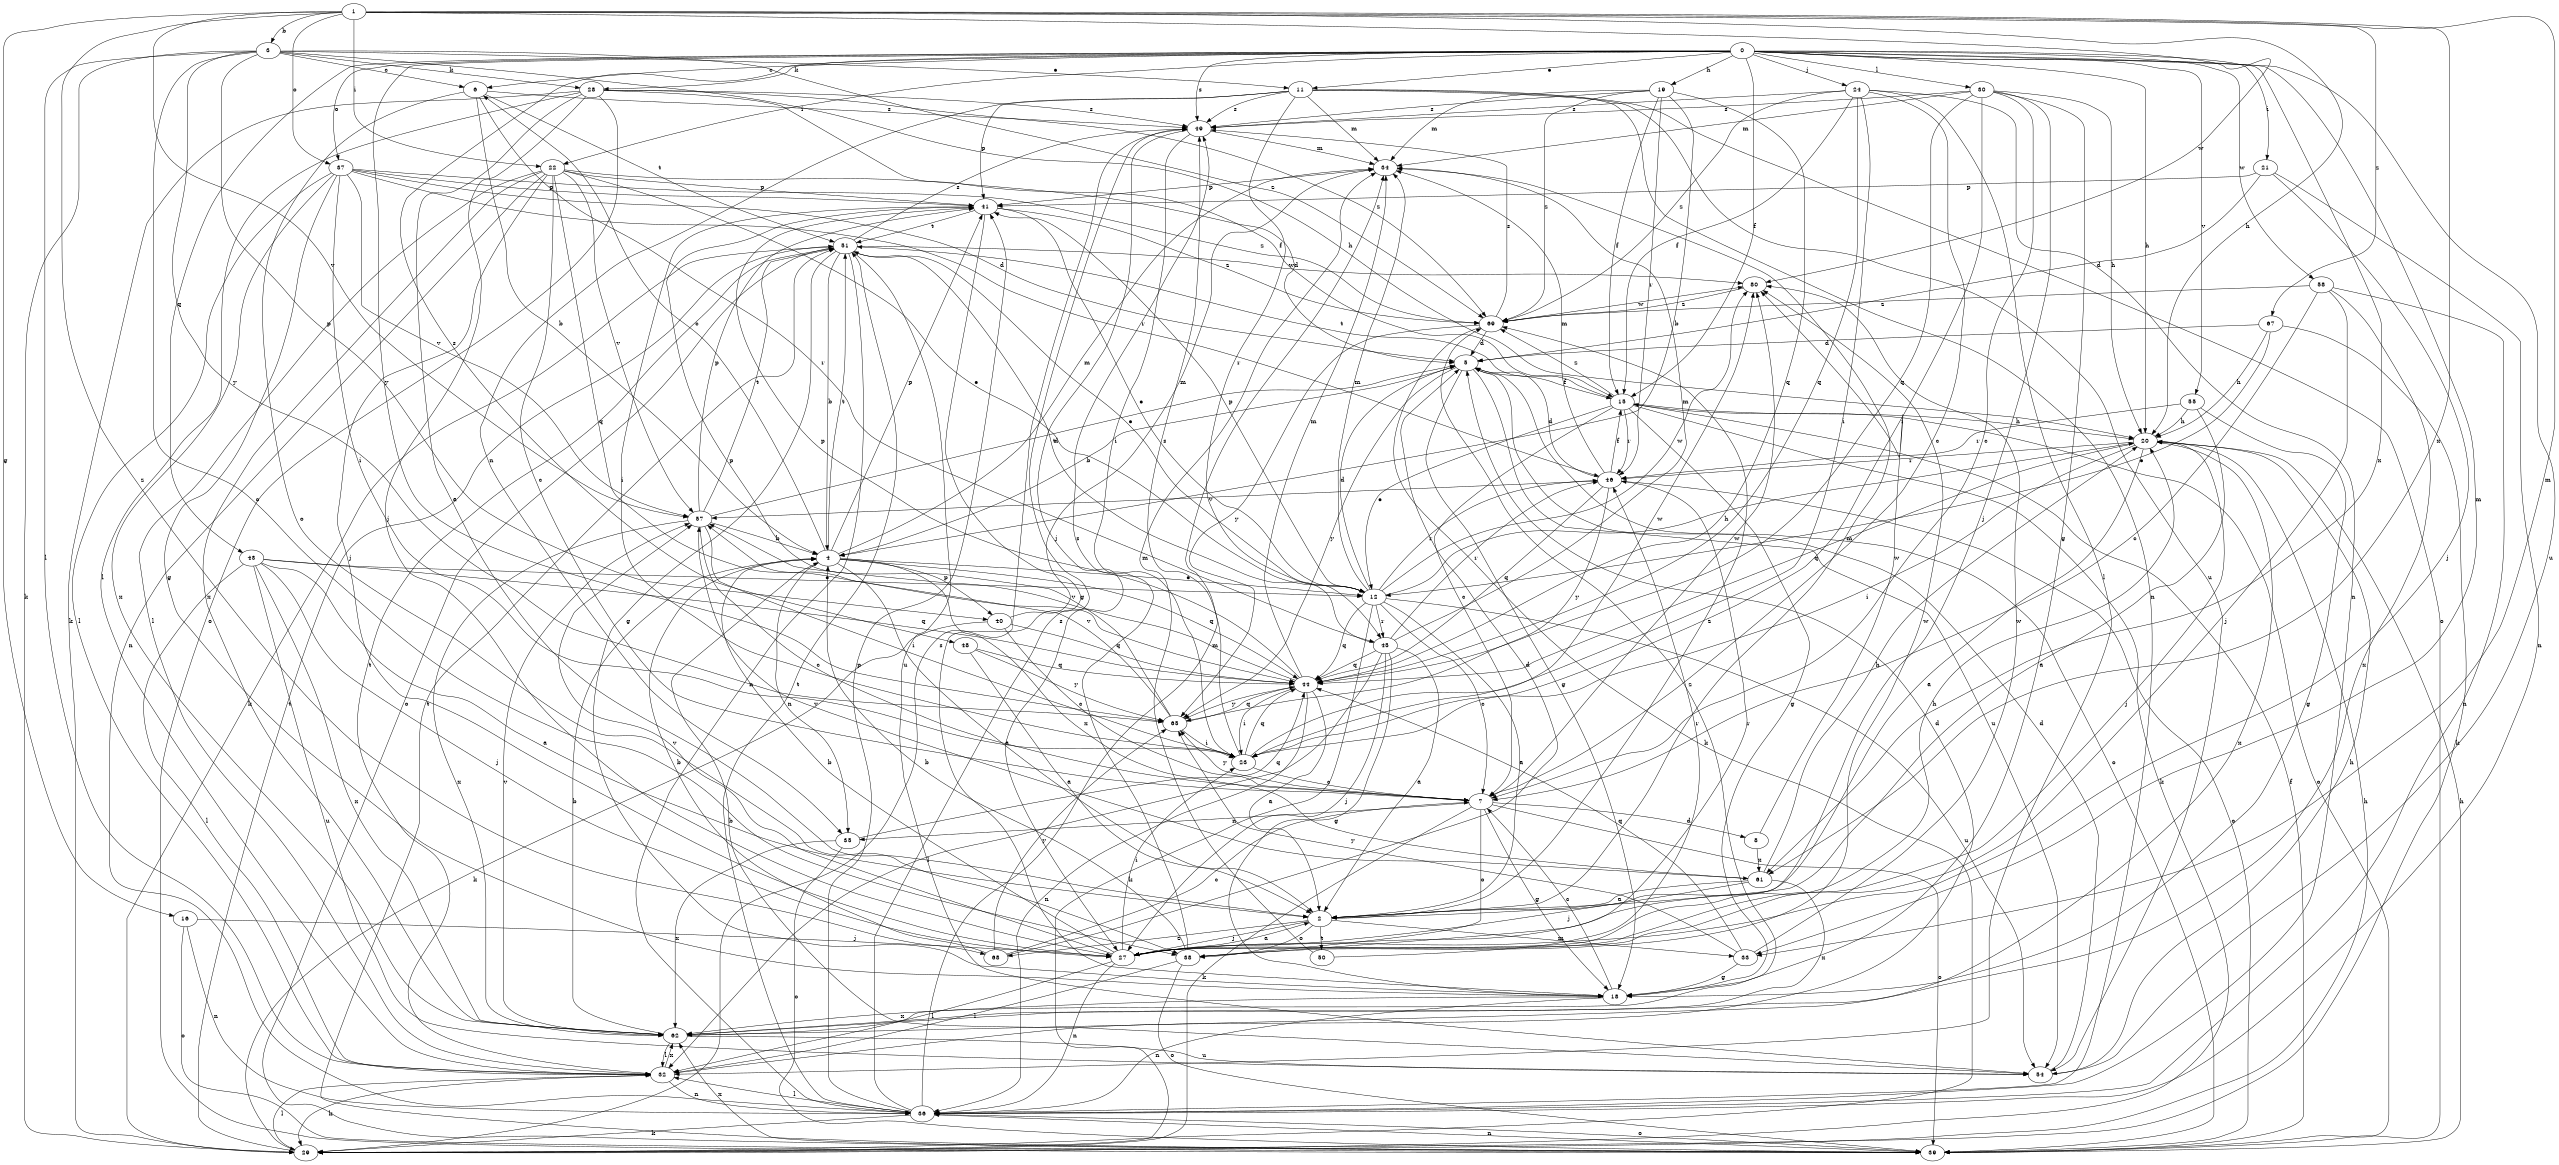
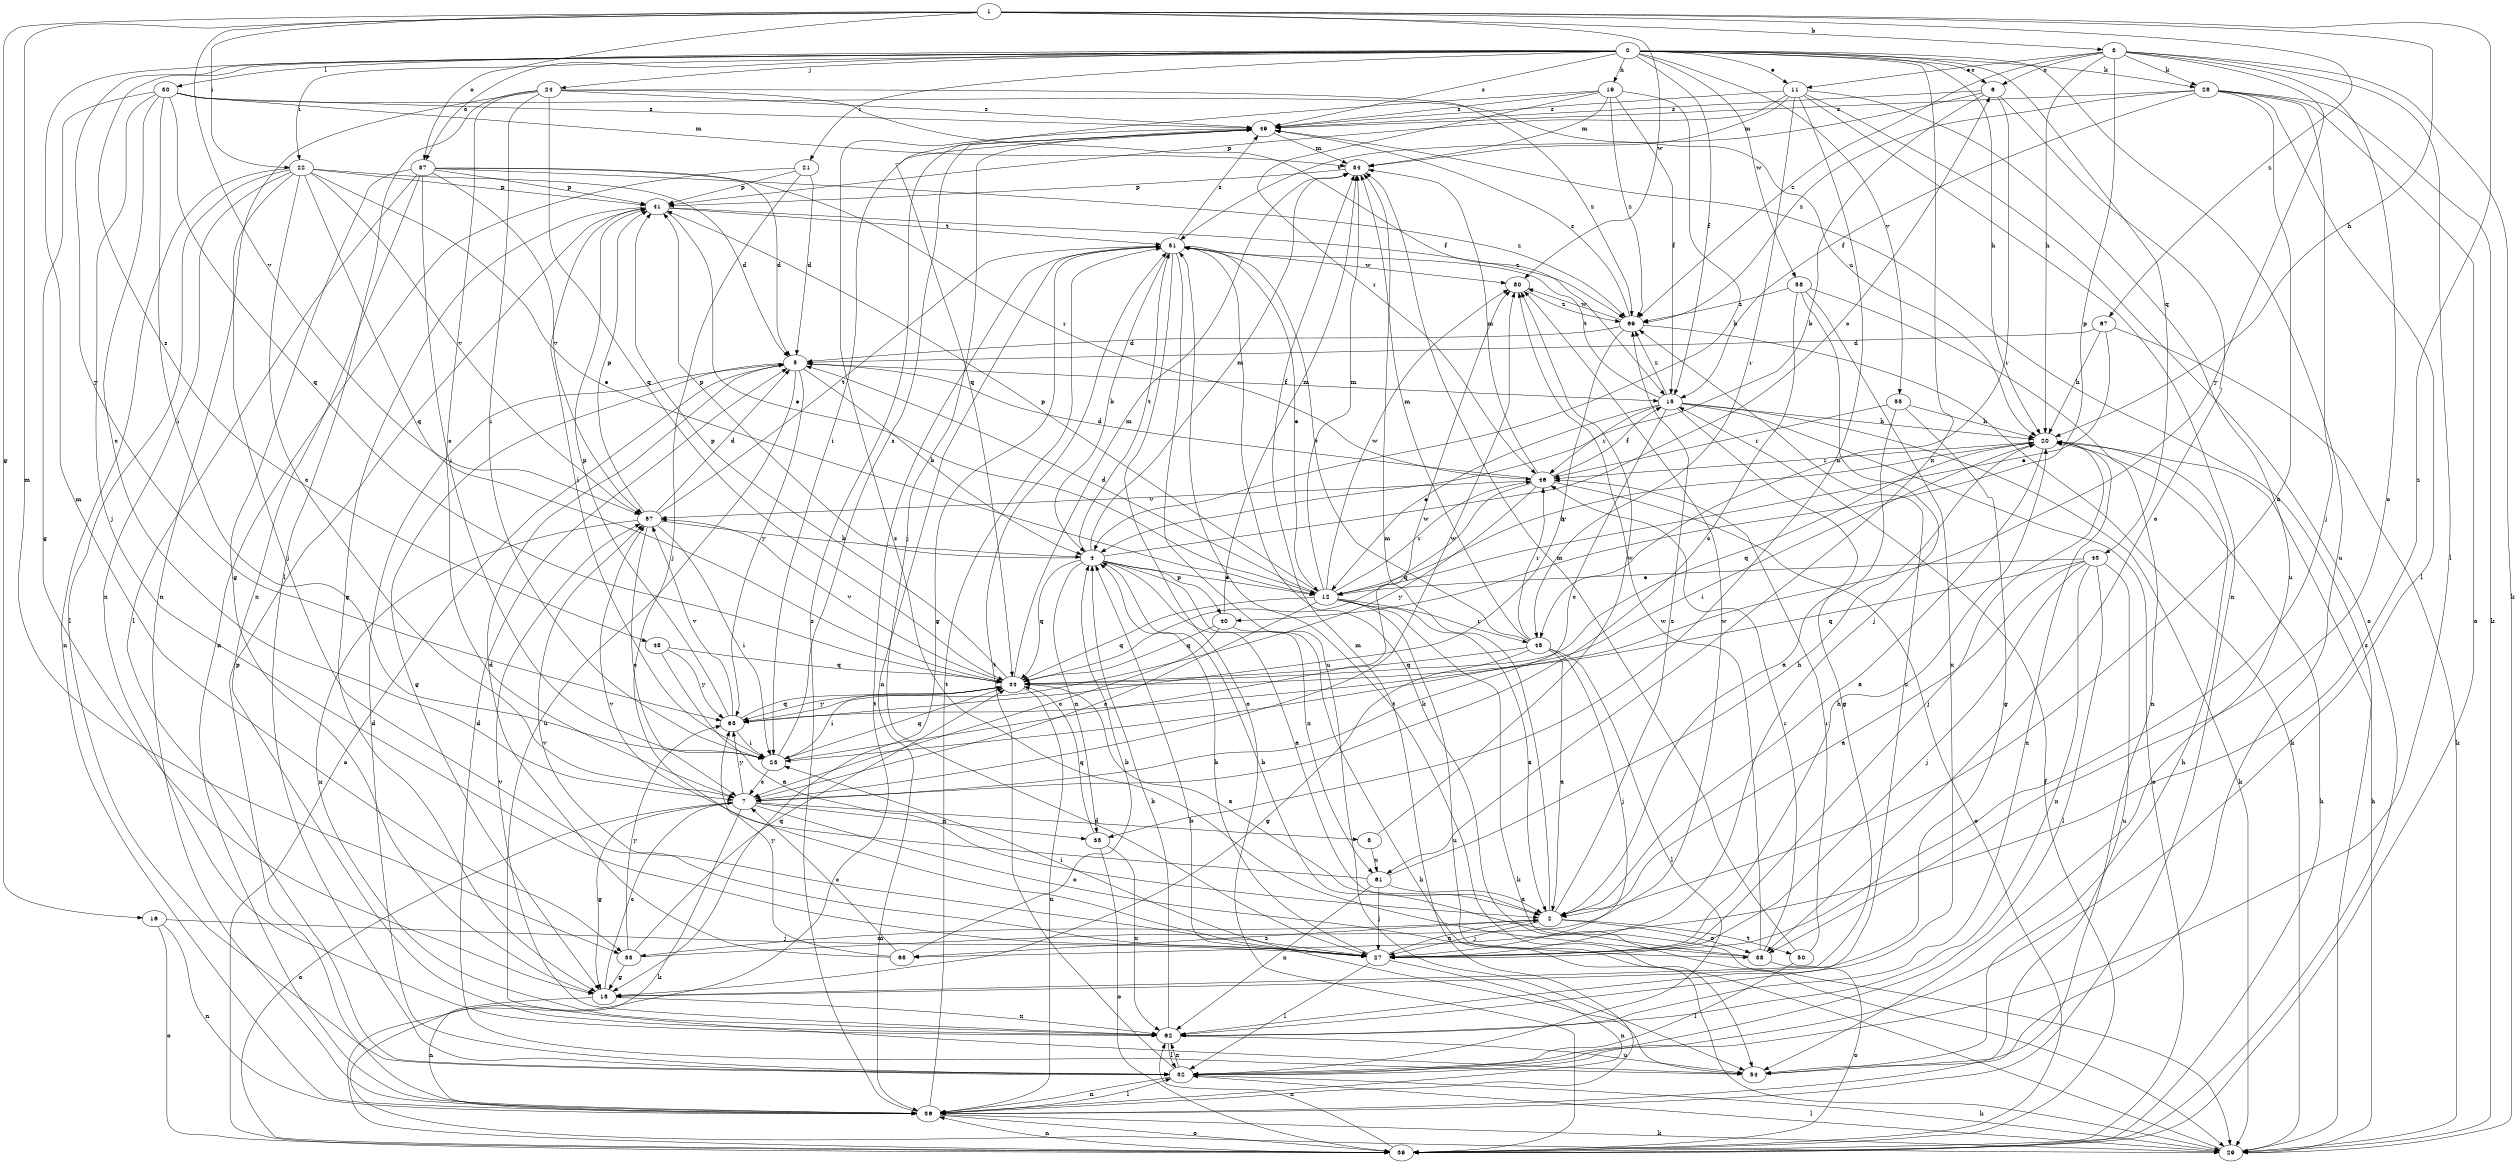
(2449, 105) -> none
(2113, 265) -> (1851, 265)
(917, 1027) -> (1565, 1048)
